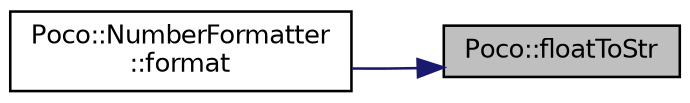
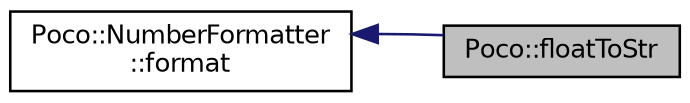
(385, 69) -> (411, 34)
